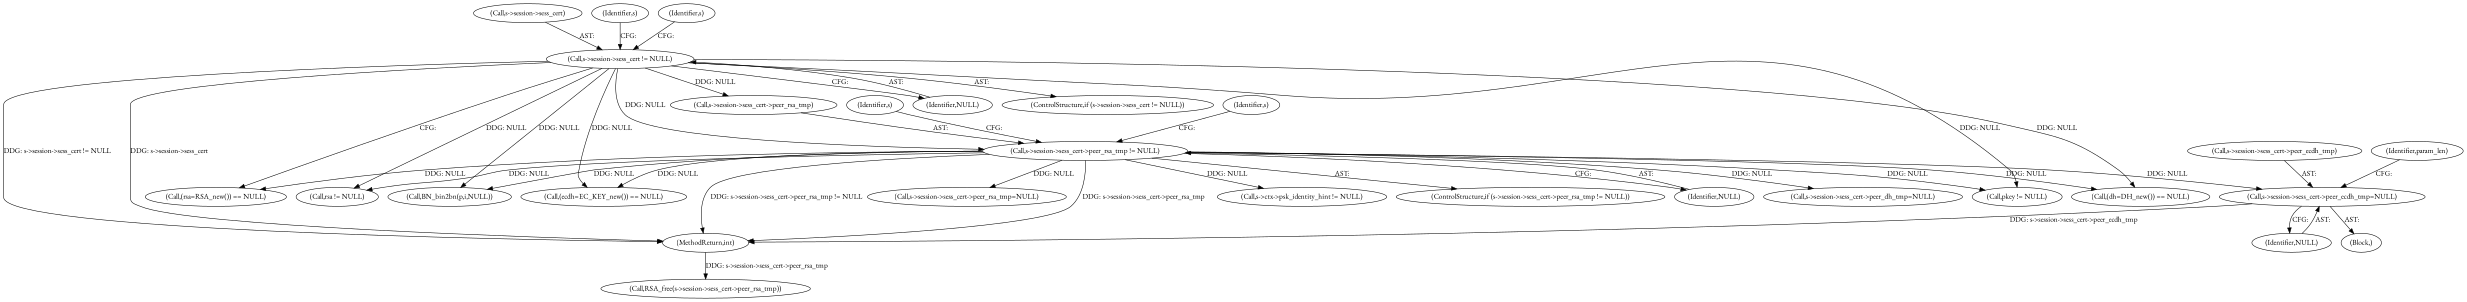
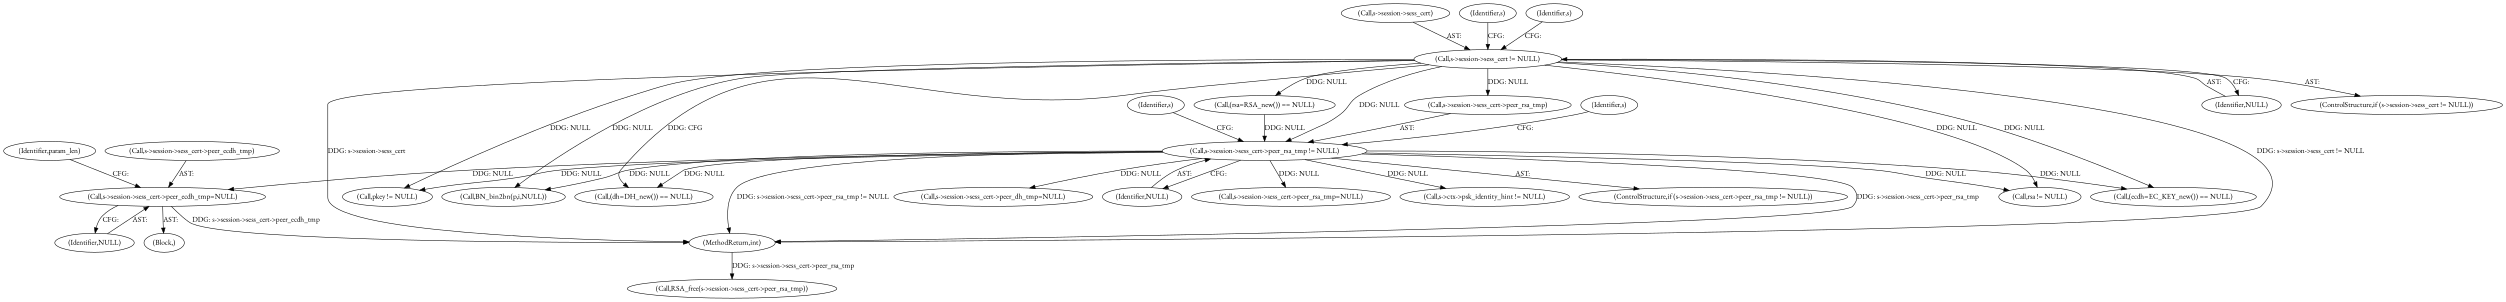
(429, 128) -> (1327, 82)
(2057, 128) -> (685, 128)
(623, 159) -> (1265, 125)
